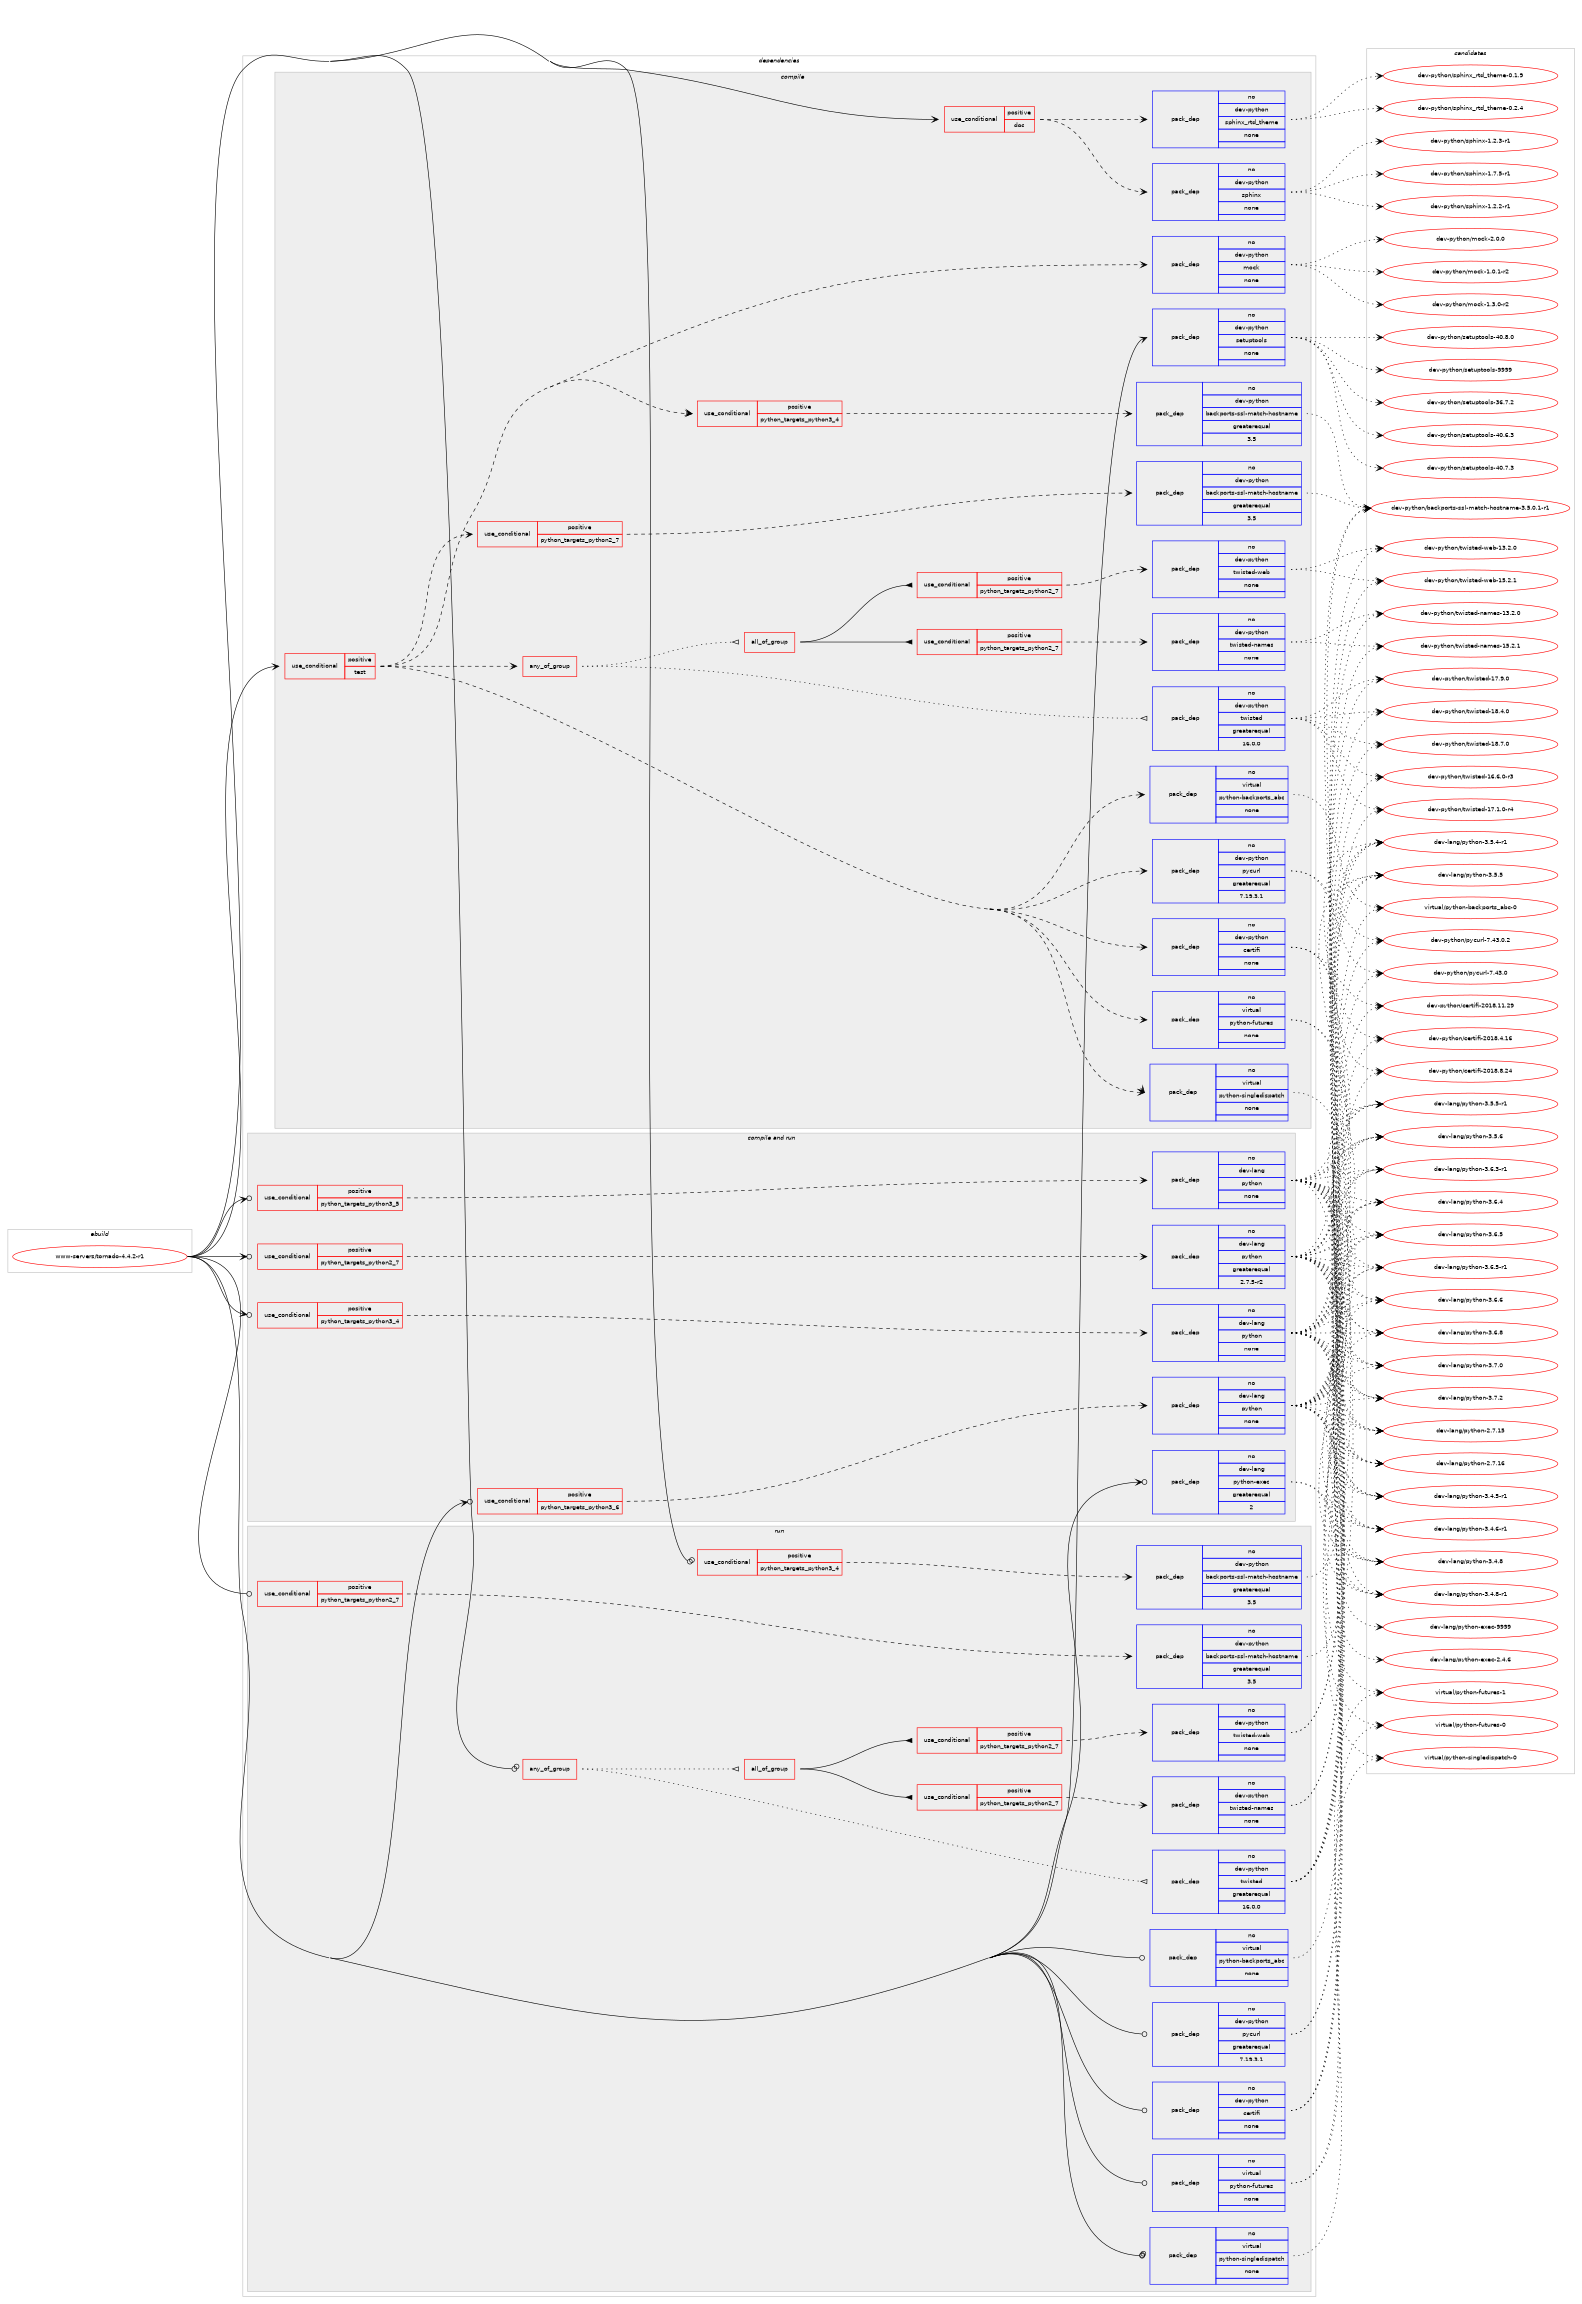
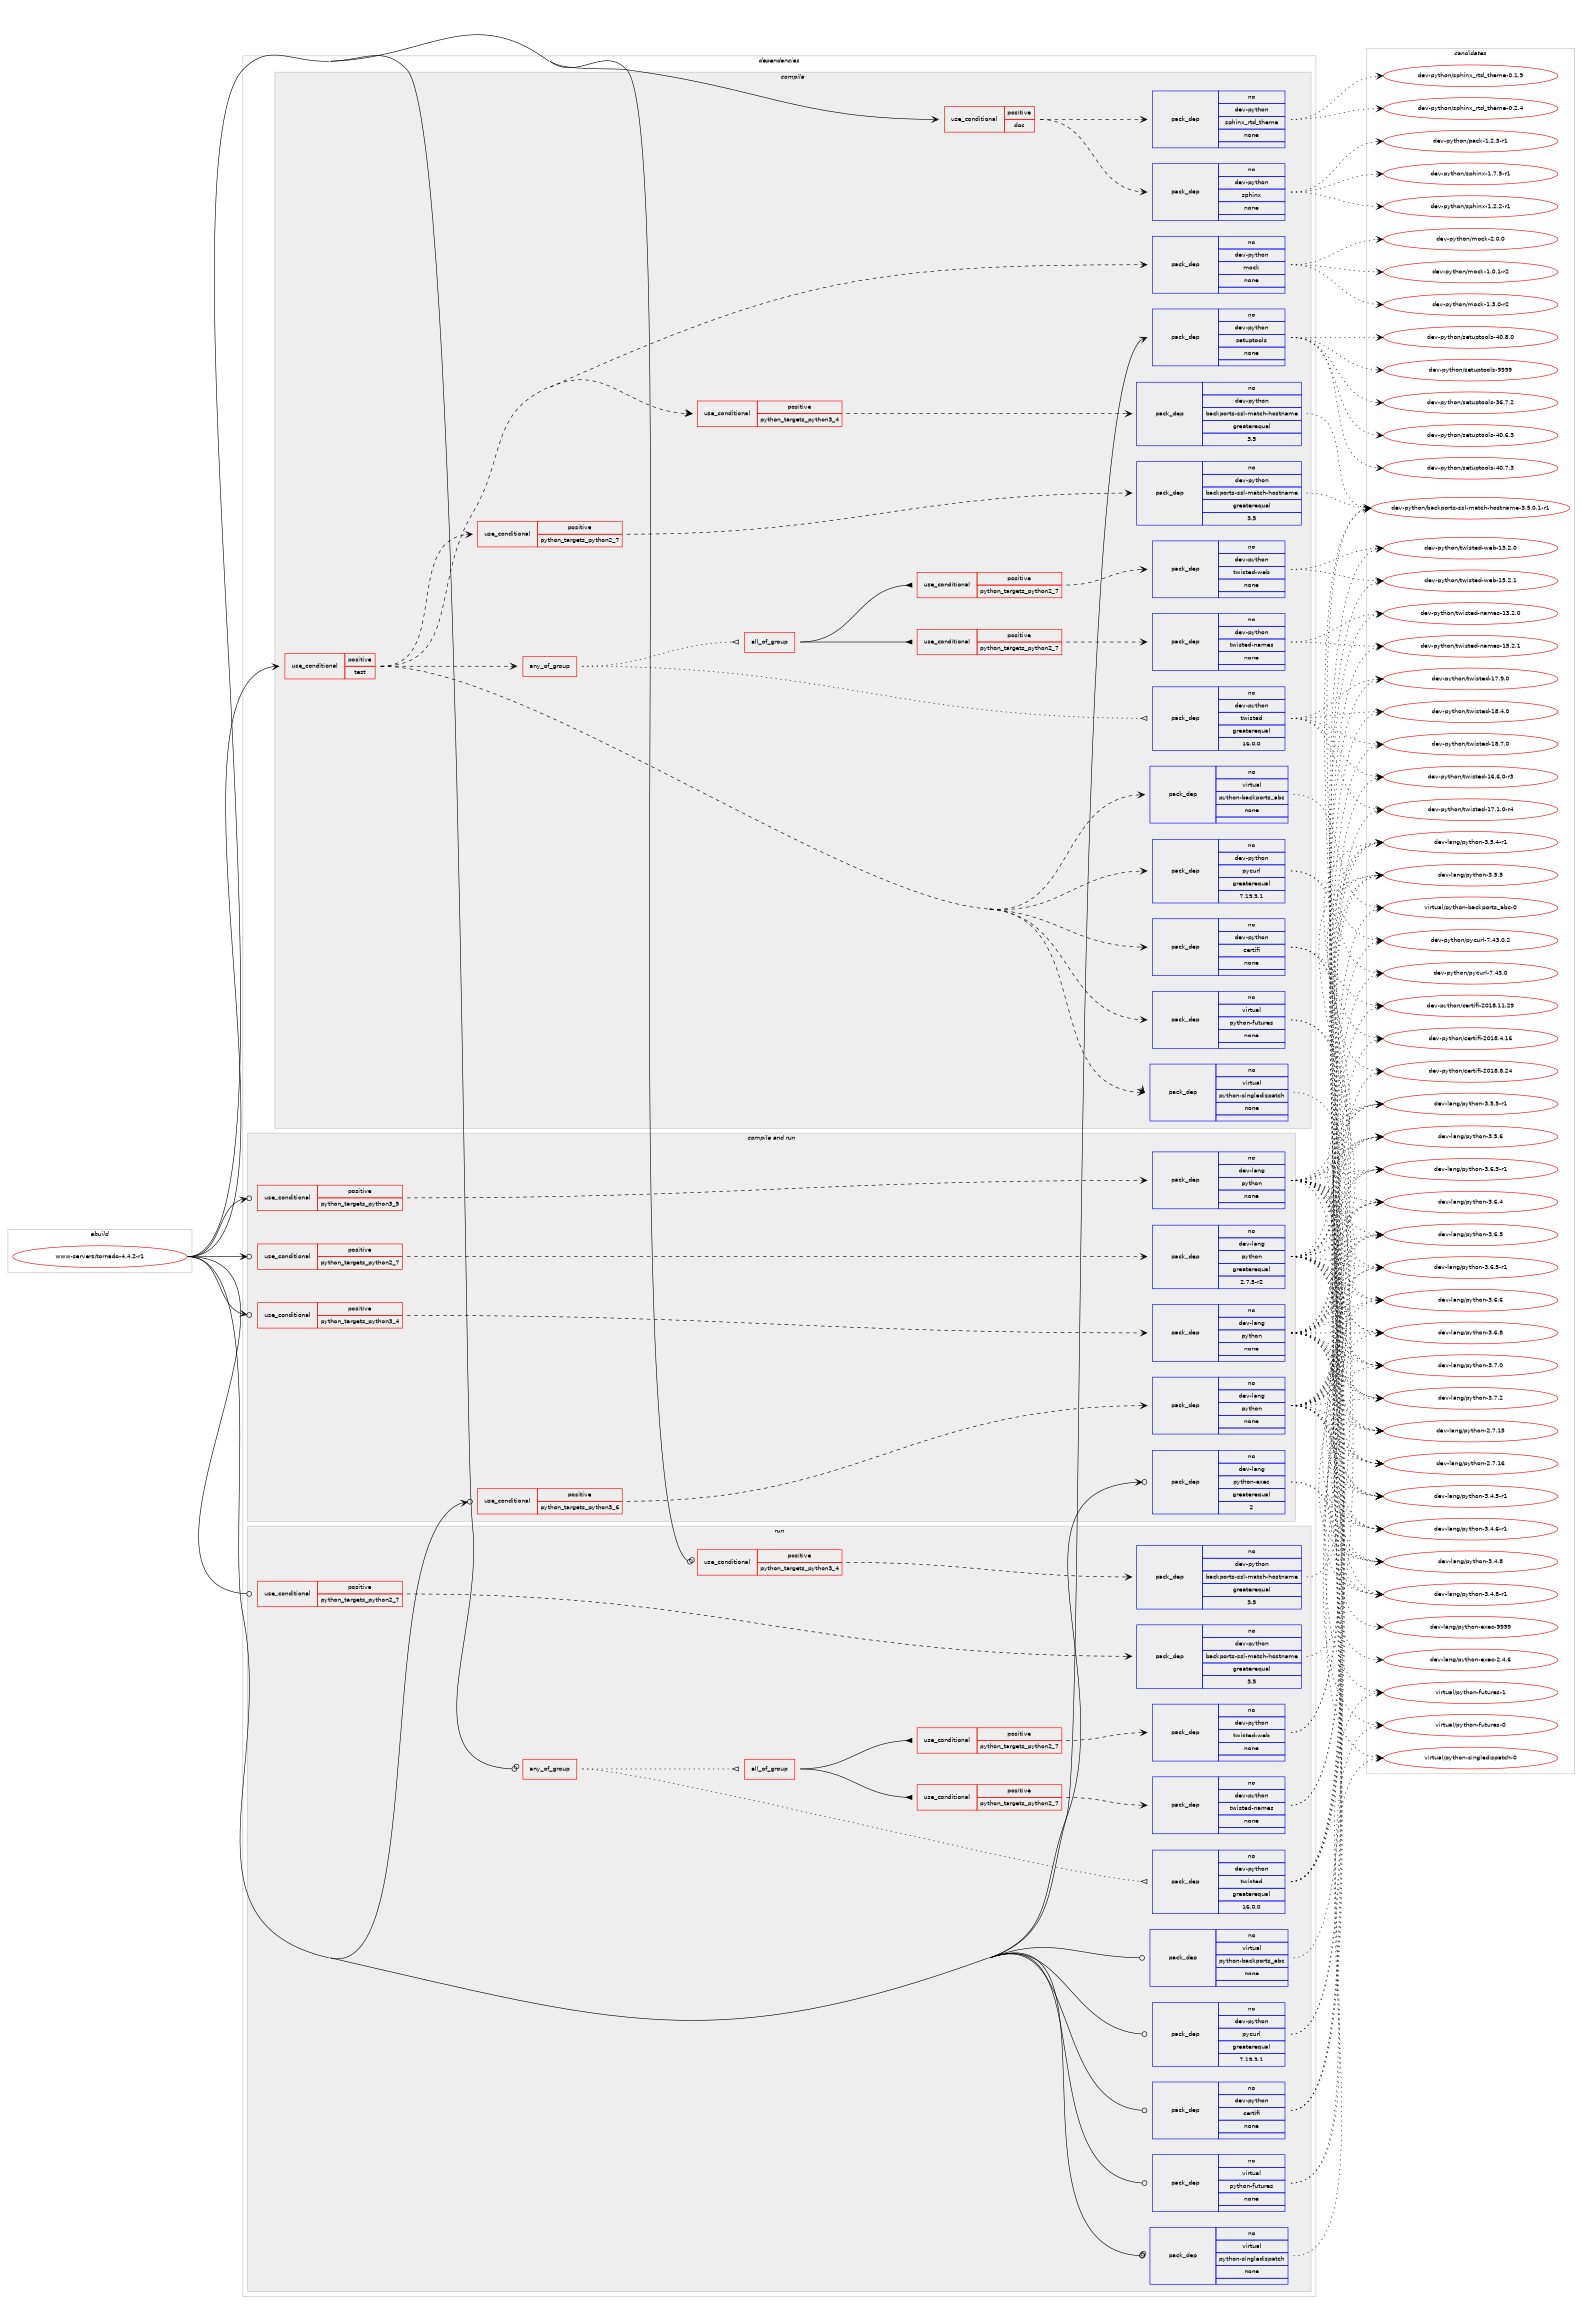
(1471, 141) -> (1471, 141)
